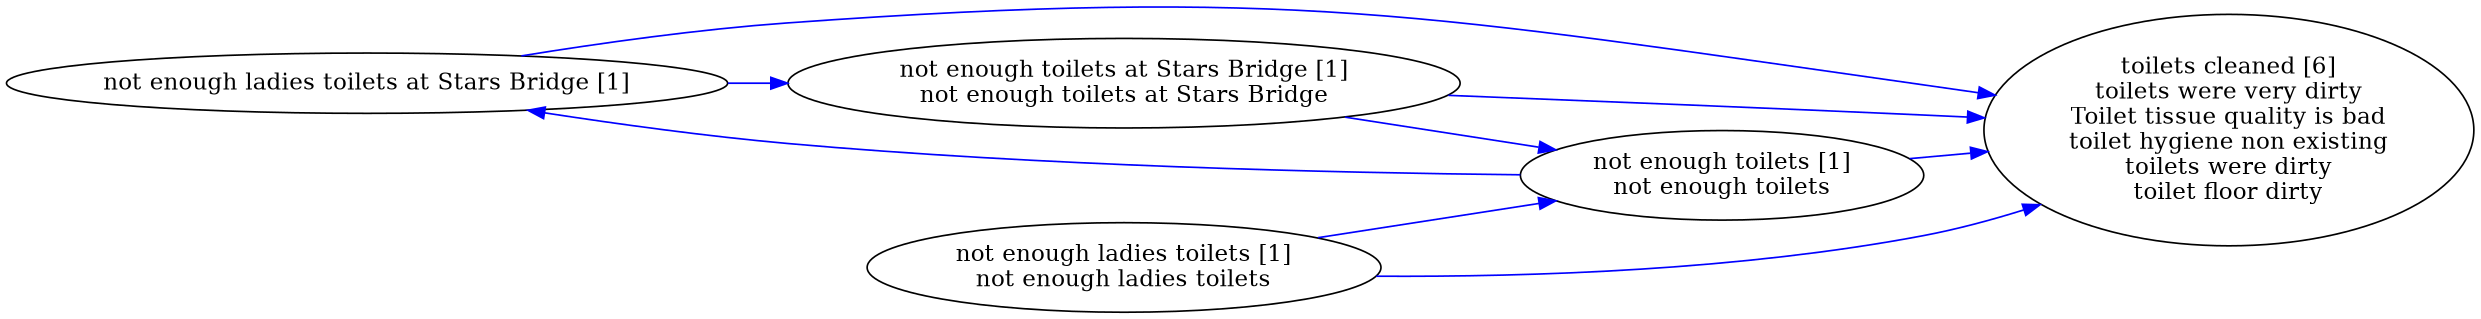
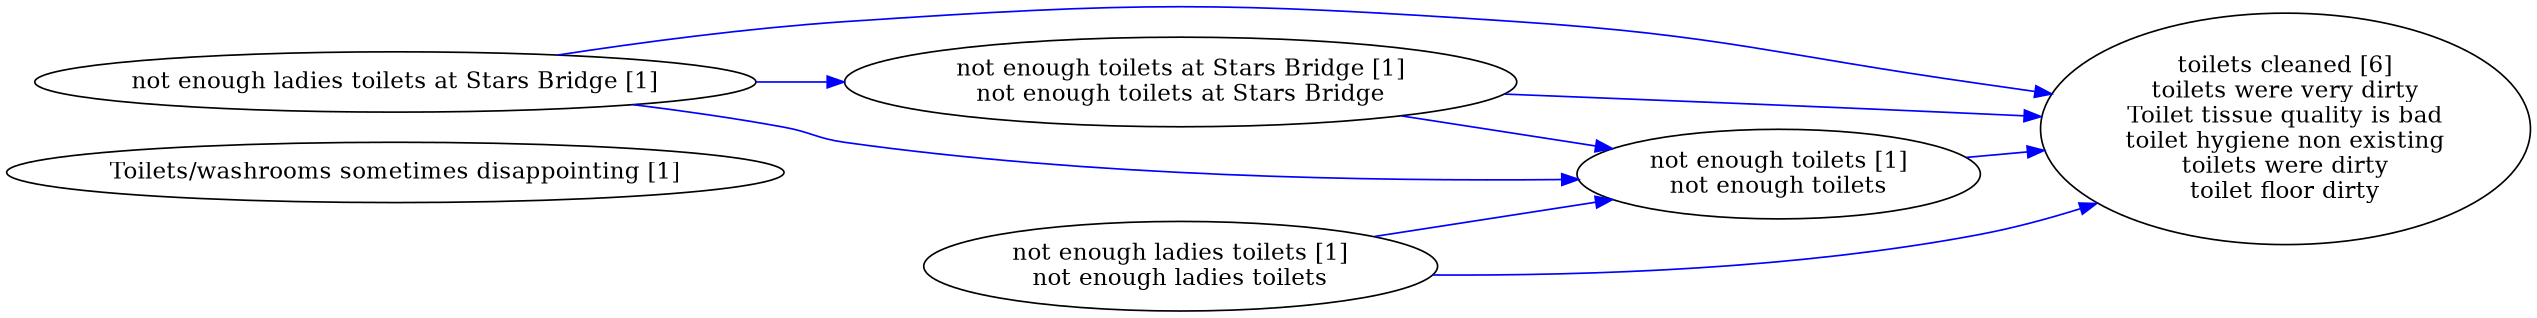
(1031, 160) -> (1095, 167)
none -> (395, 172)
